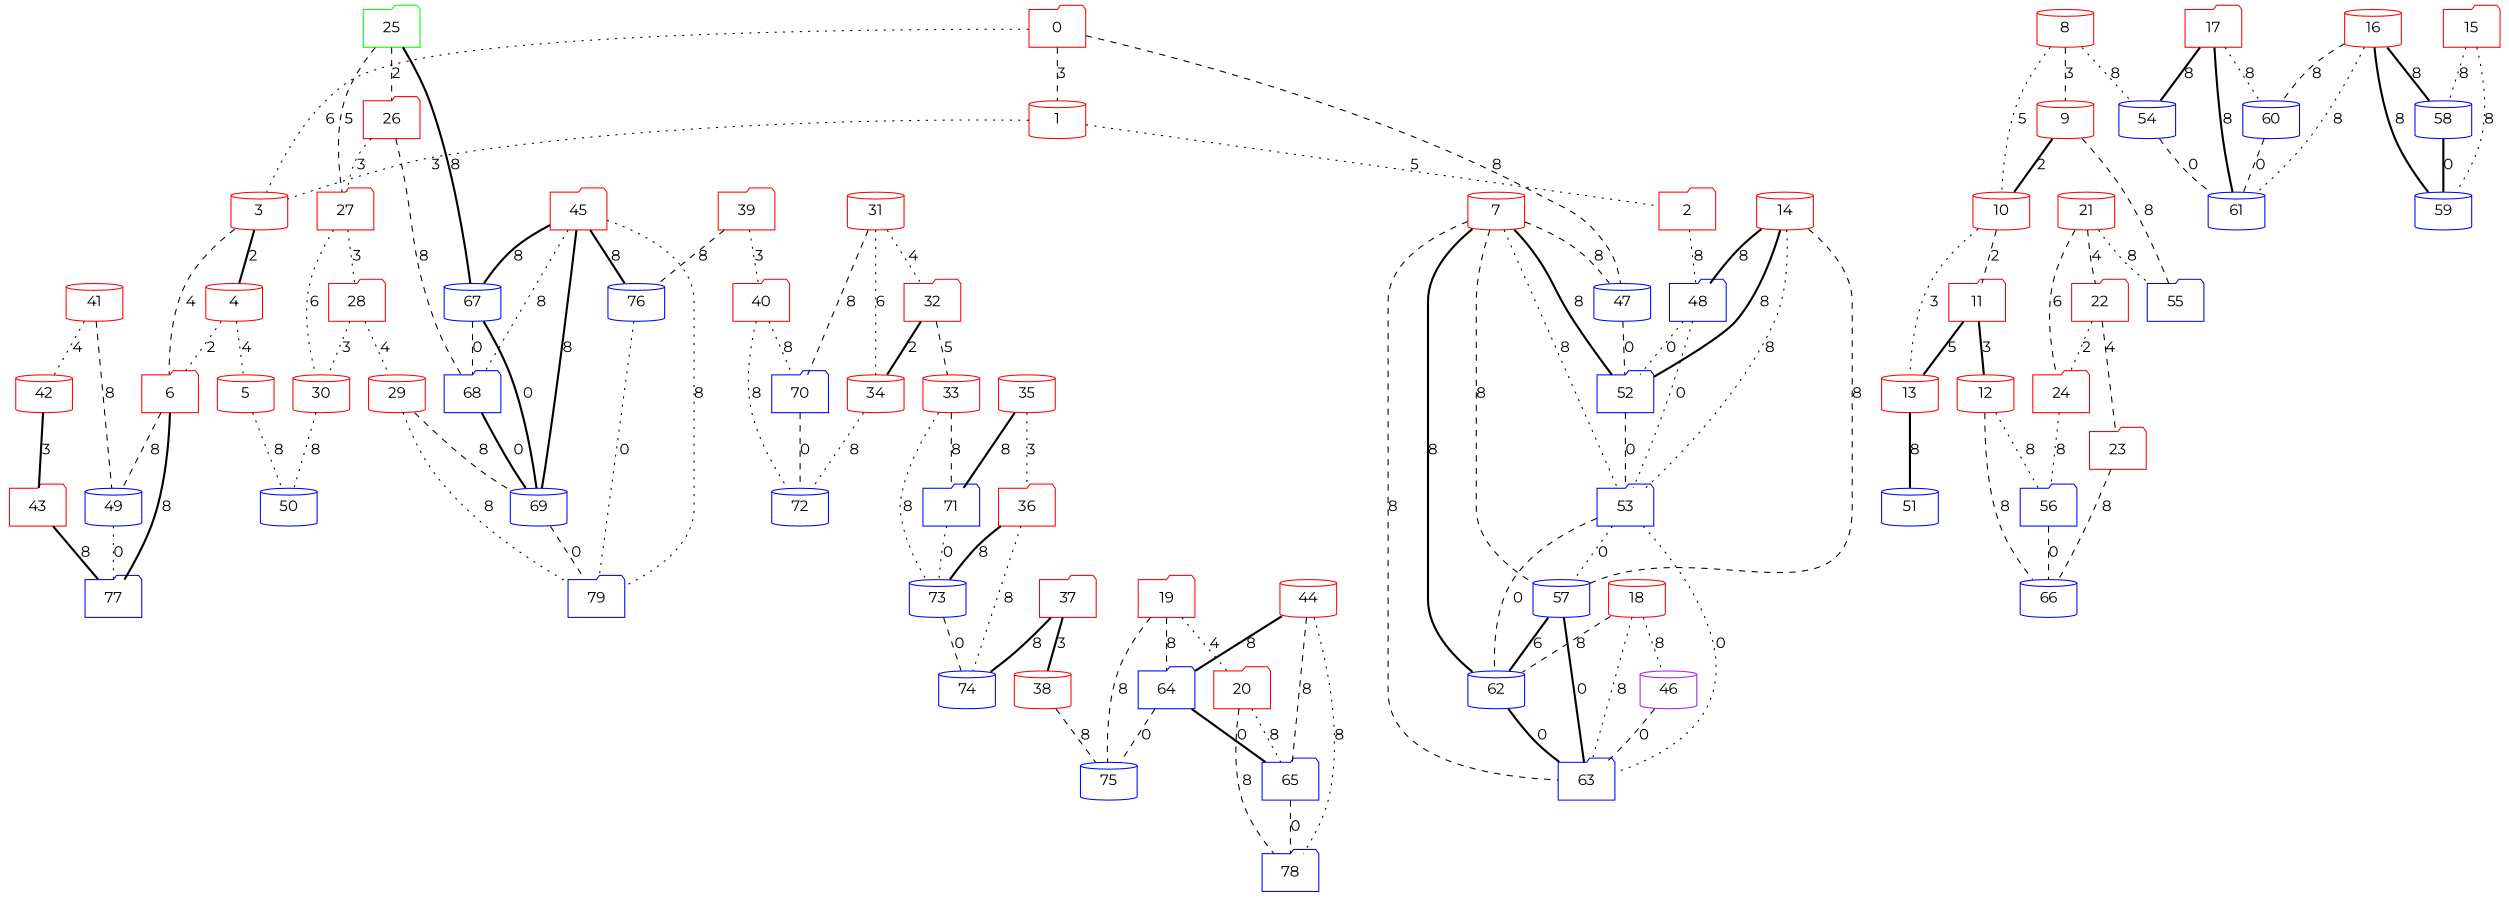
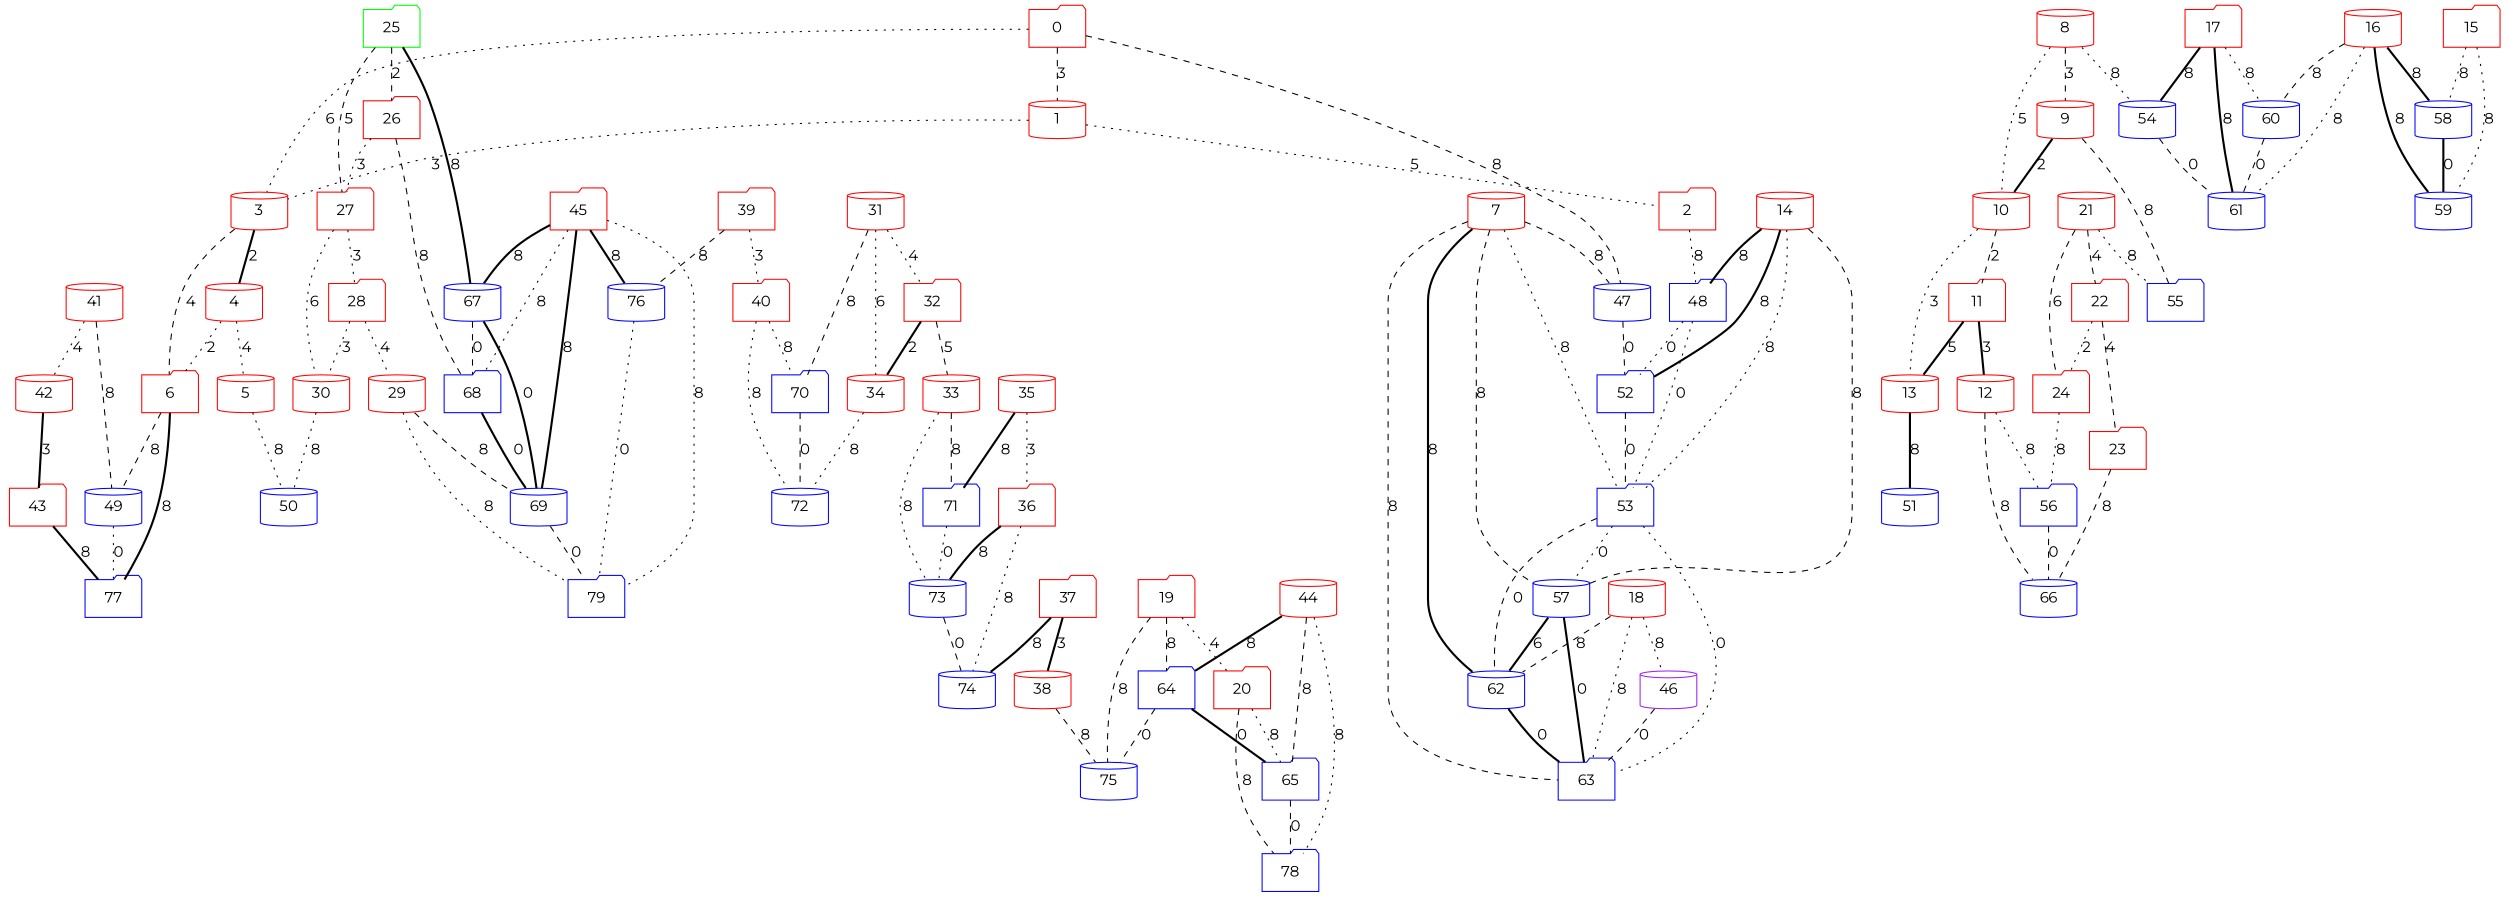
(1563, 302) -> none
